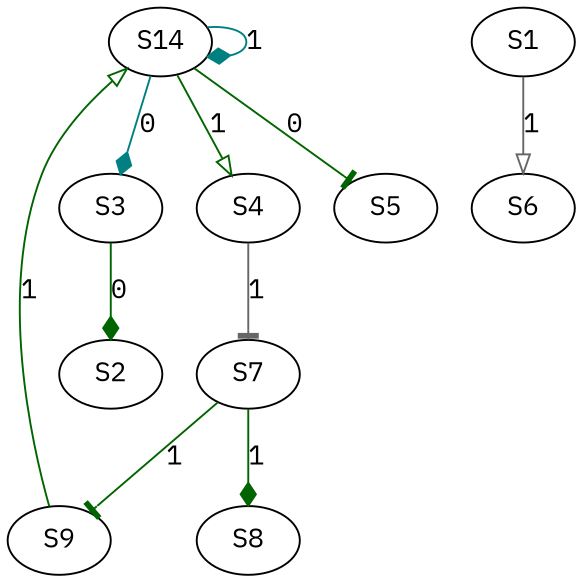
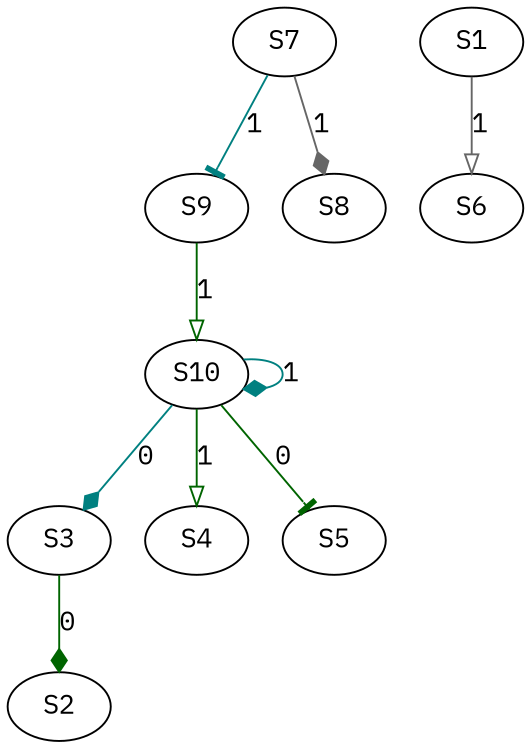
(160, 42) -> (197, 374)
(248, 286) -> none
(248, 446) -> (306, 114)
(158, 454) -> (243, 121)
